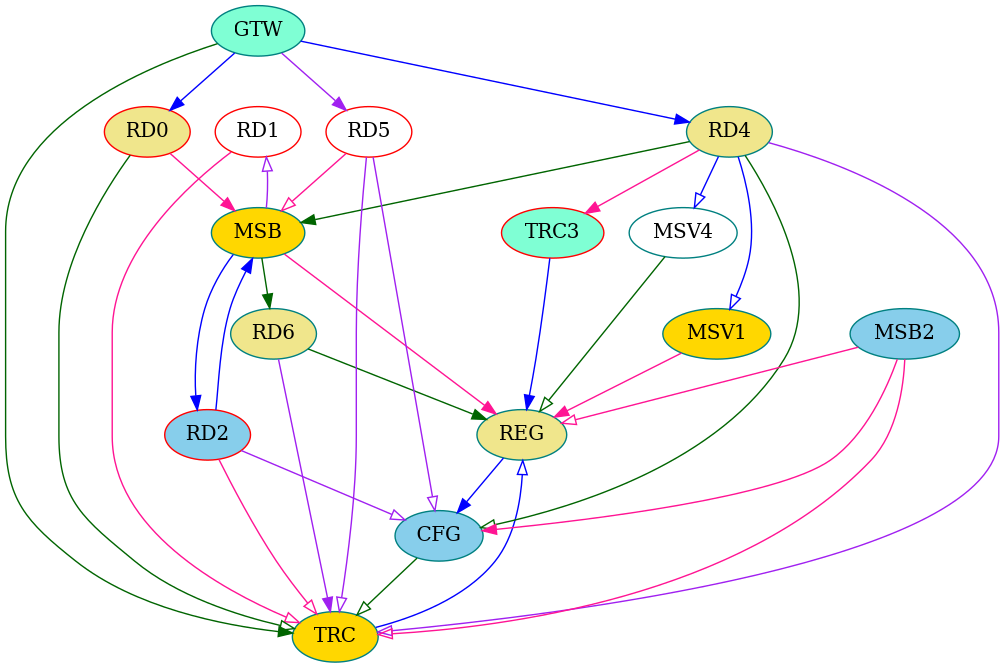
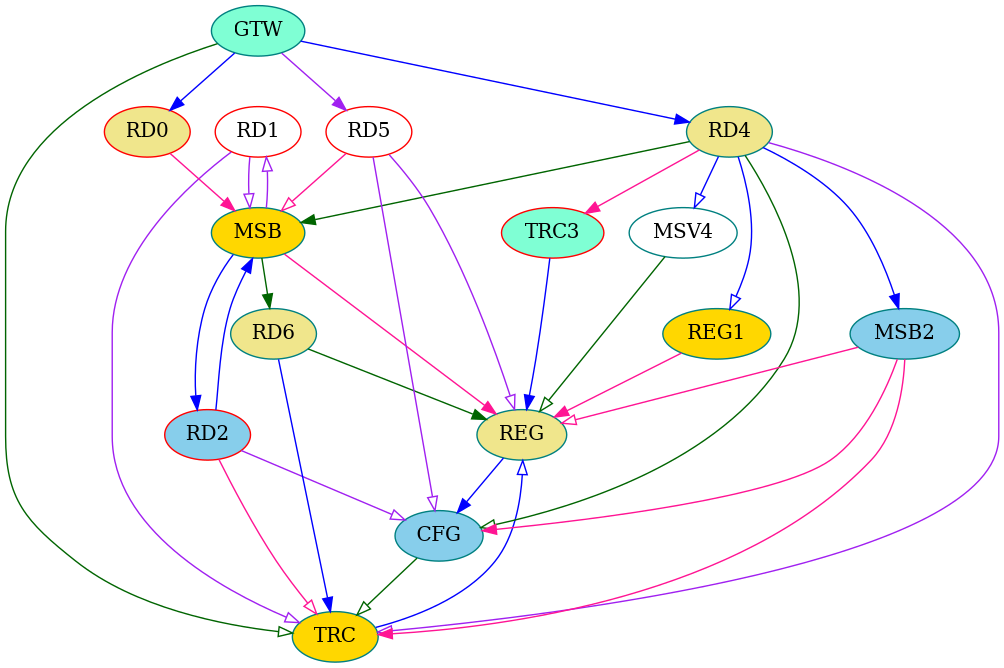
none -> (249, 175)
none -> (847, 205)
(717, 334) -> (717, 334)
(6, 367) -> (6, 367)
(356, 378) -> (461, 269)
(112, 405) -> (112, 405)
(59, 444) -> none
(305, 491) -> (305, 491)
(699, 570) -> (699, 570)
